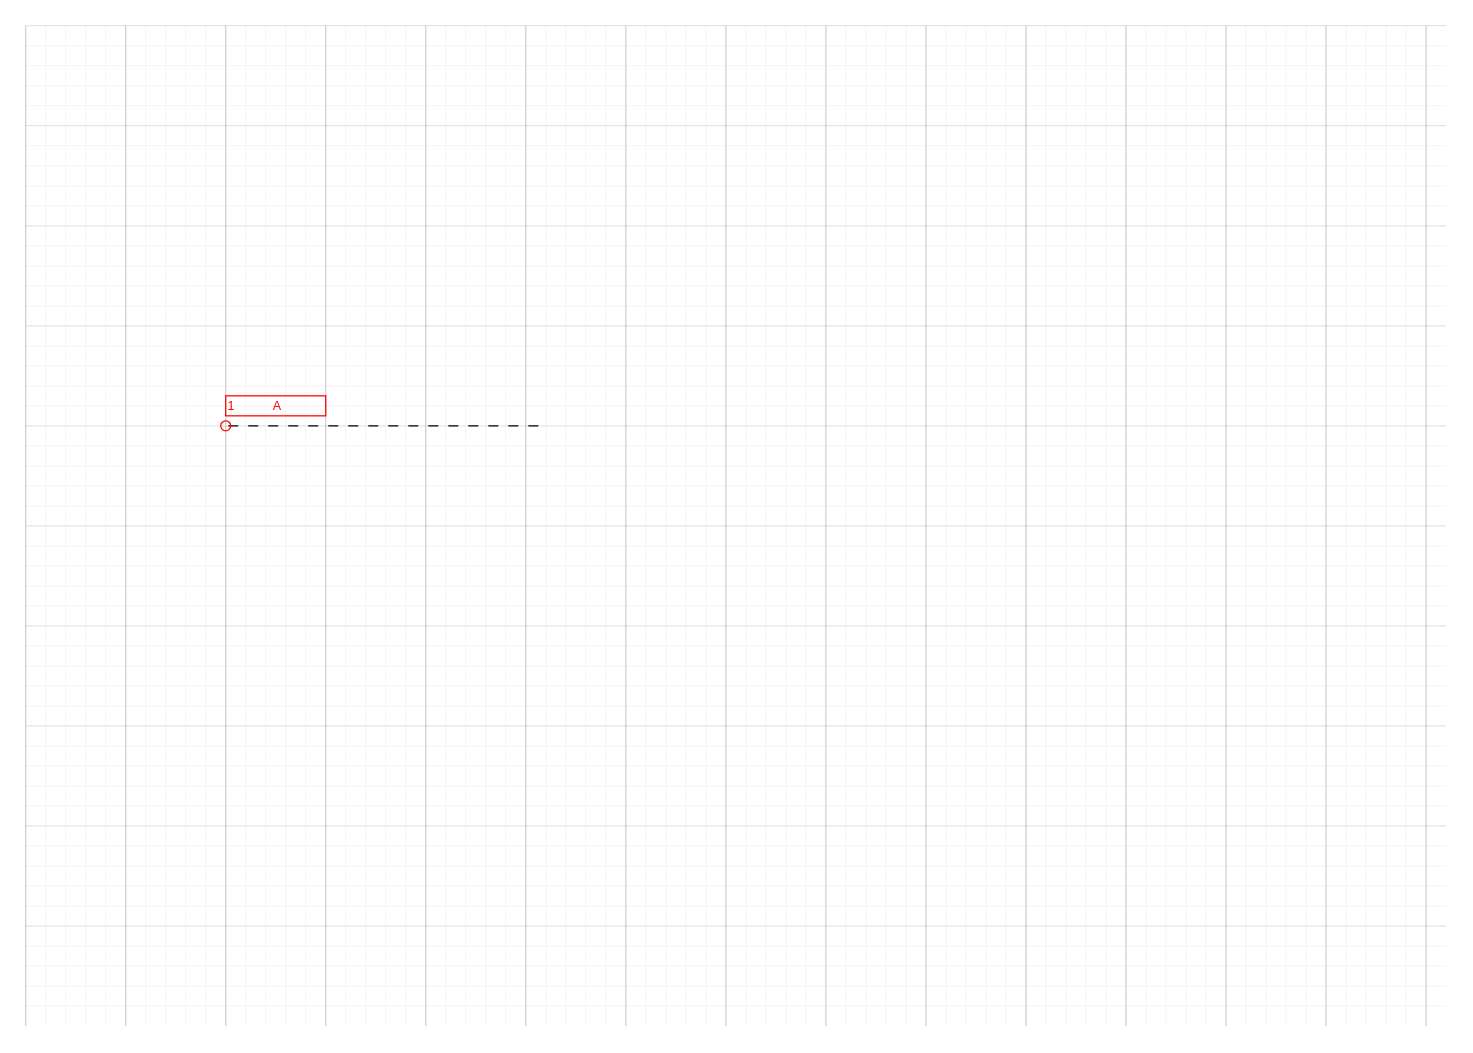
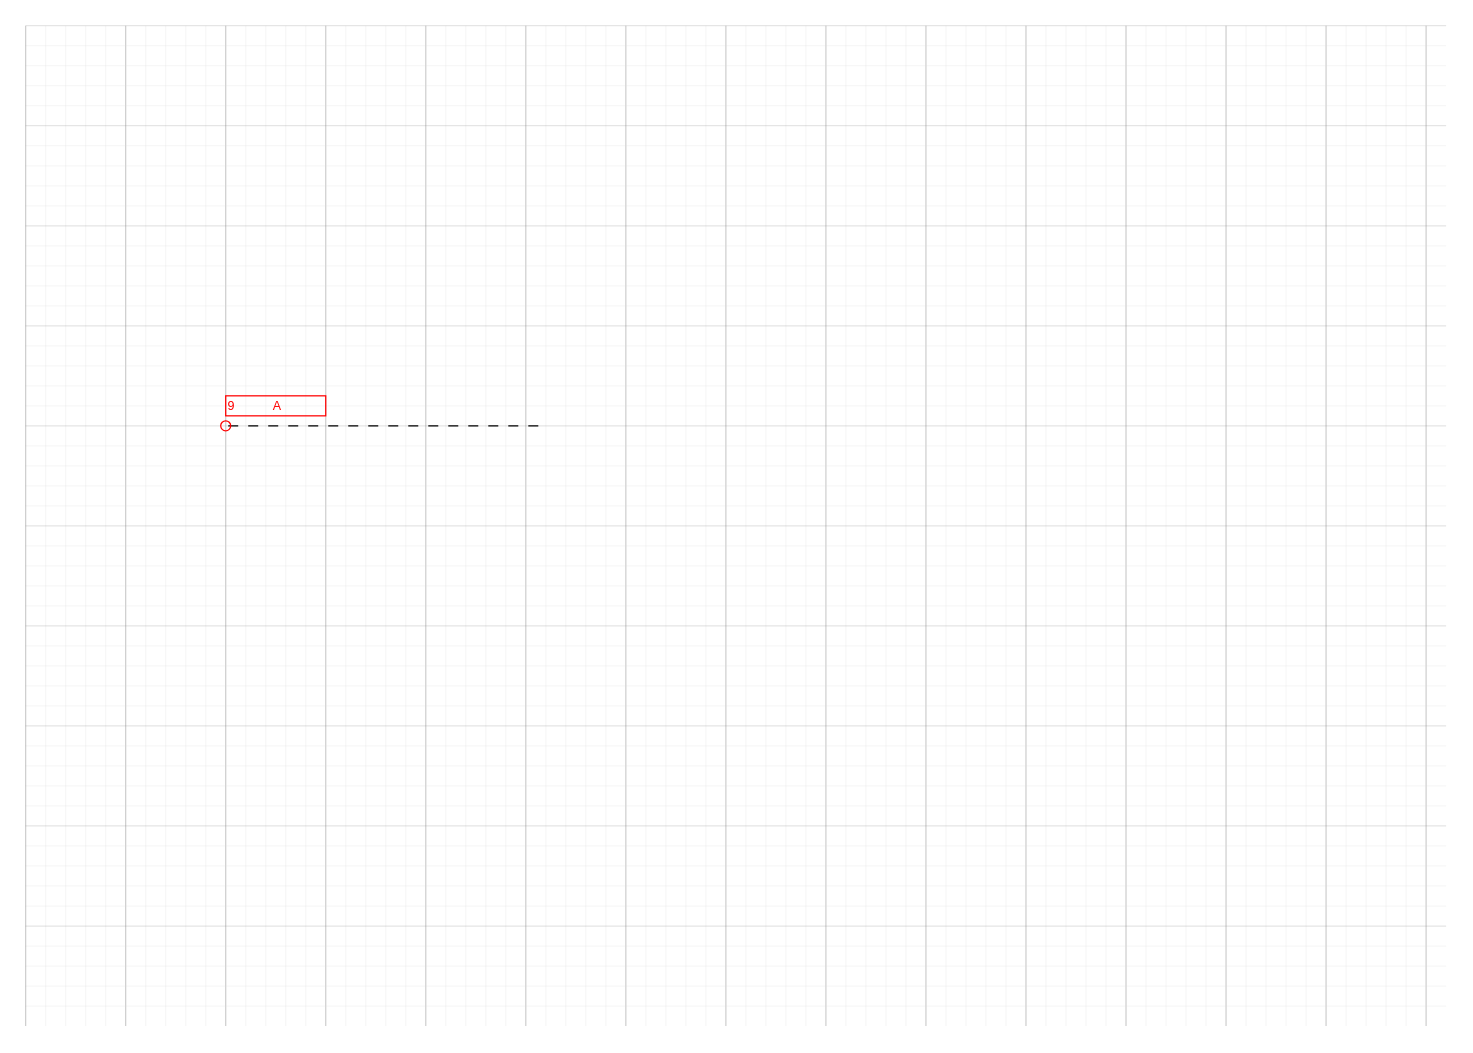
(266, 406) -> (266, 406)
